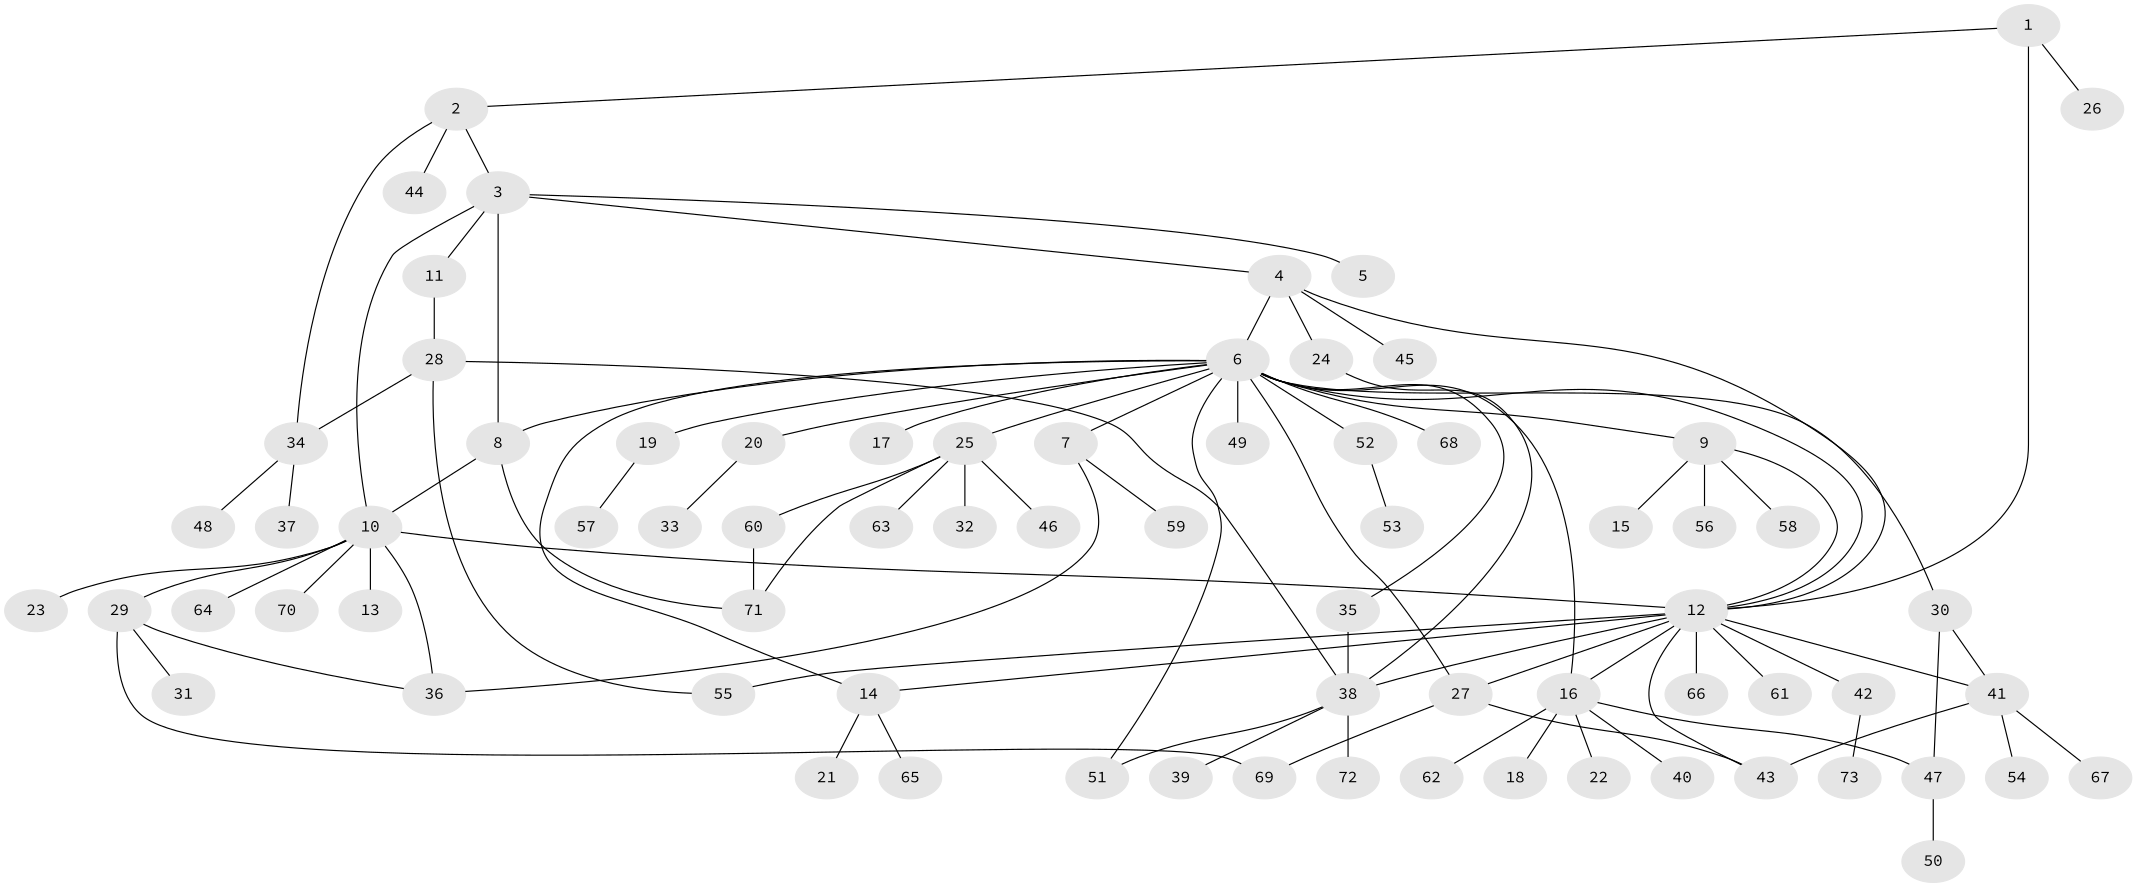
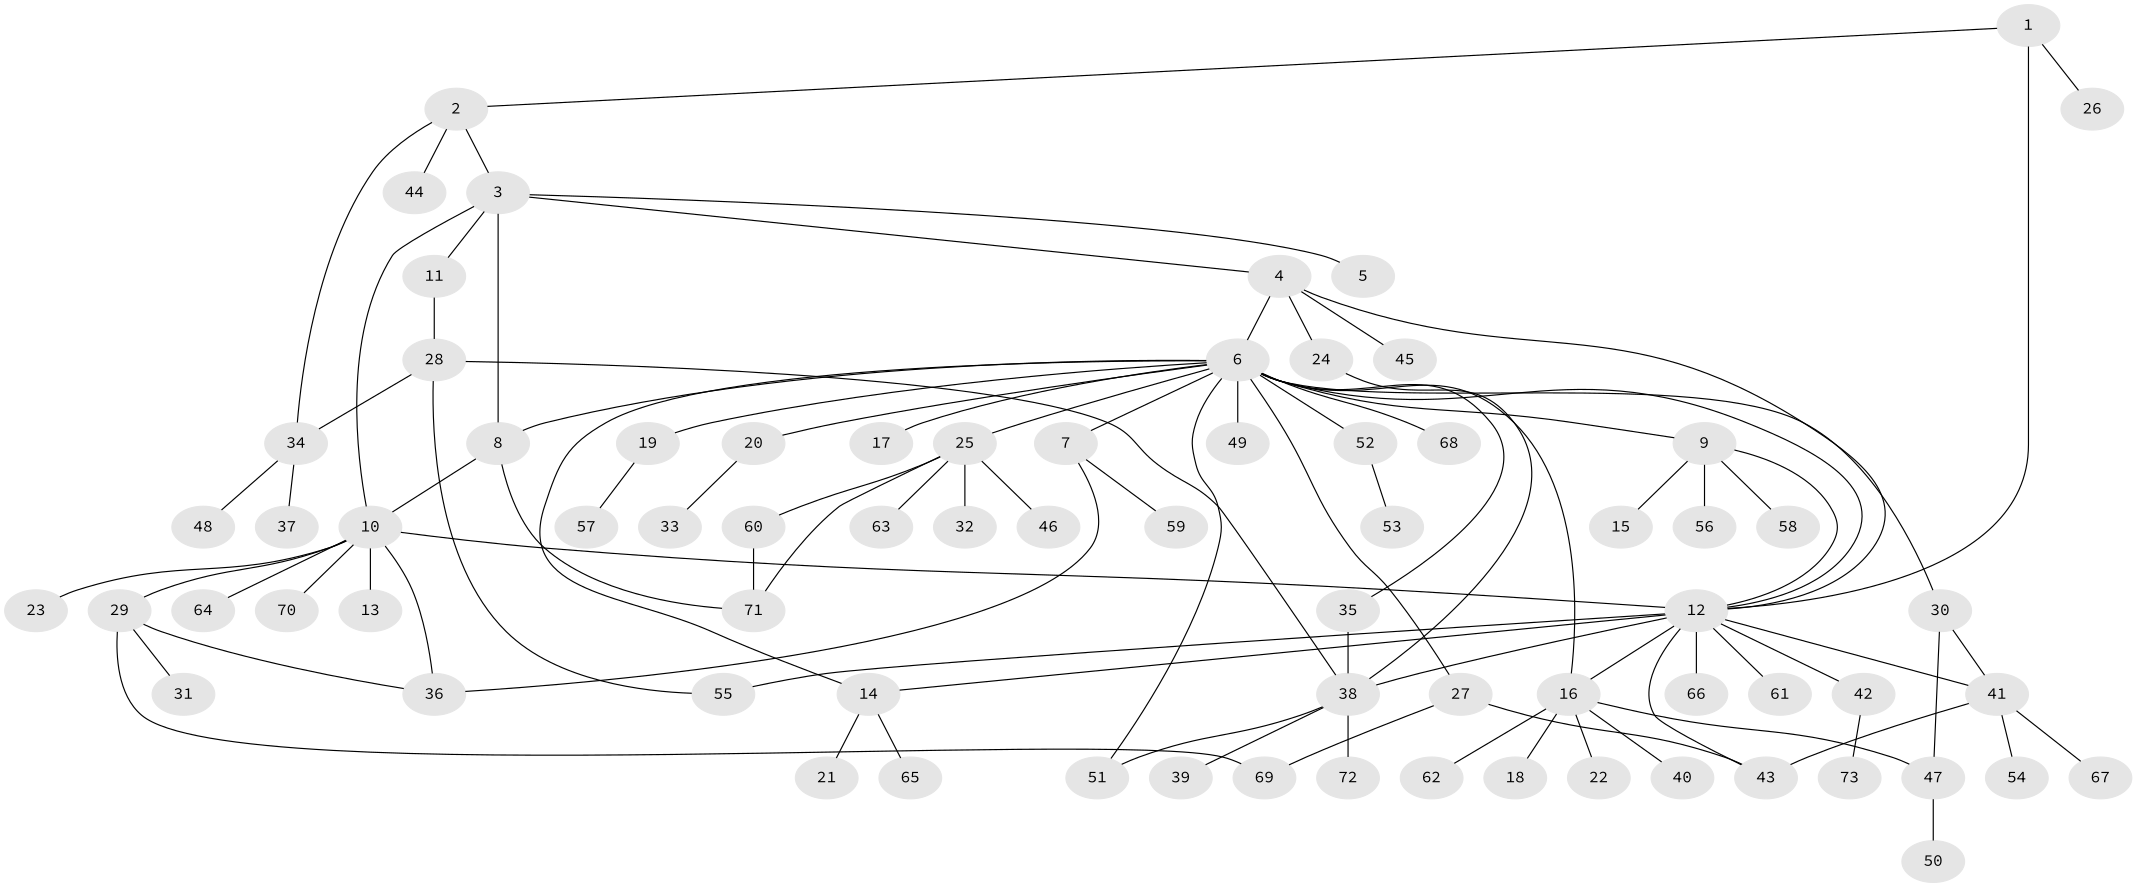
(1583, 651) -> none
